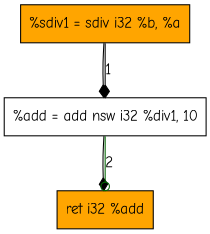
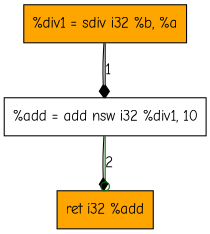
(105, 24) -> (105, 24)
